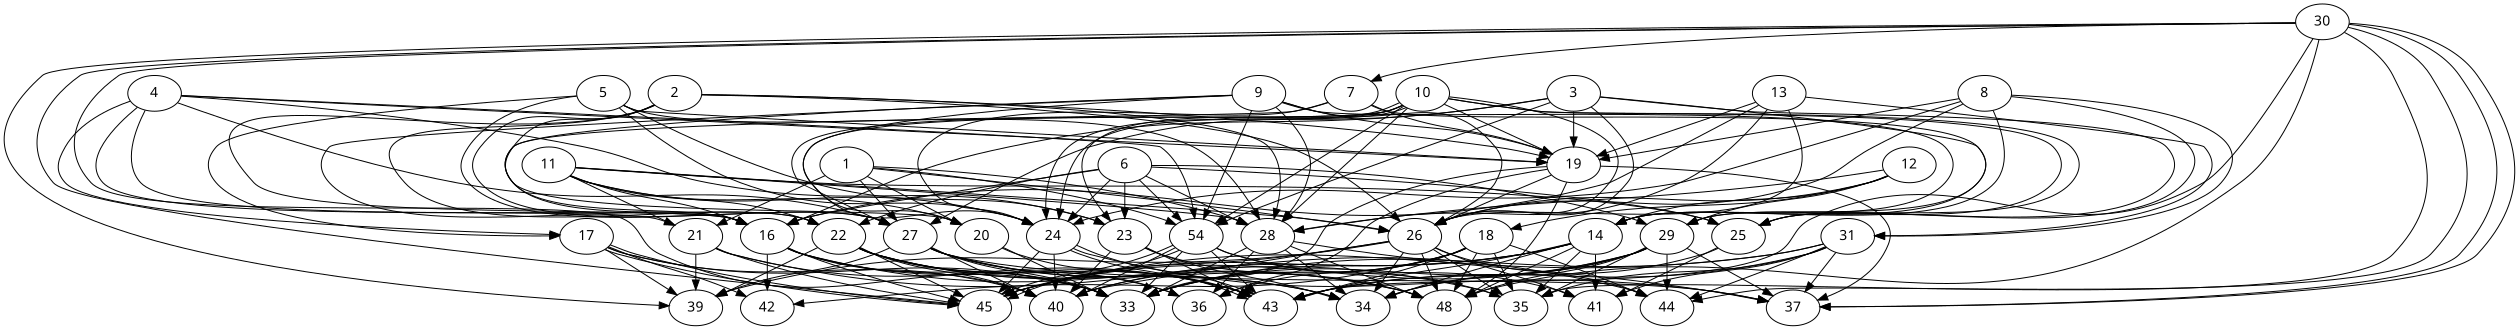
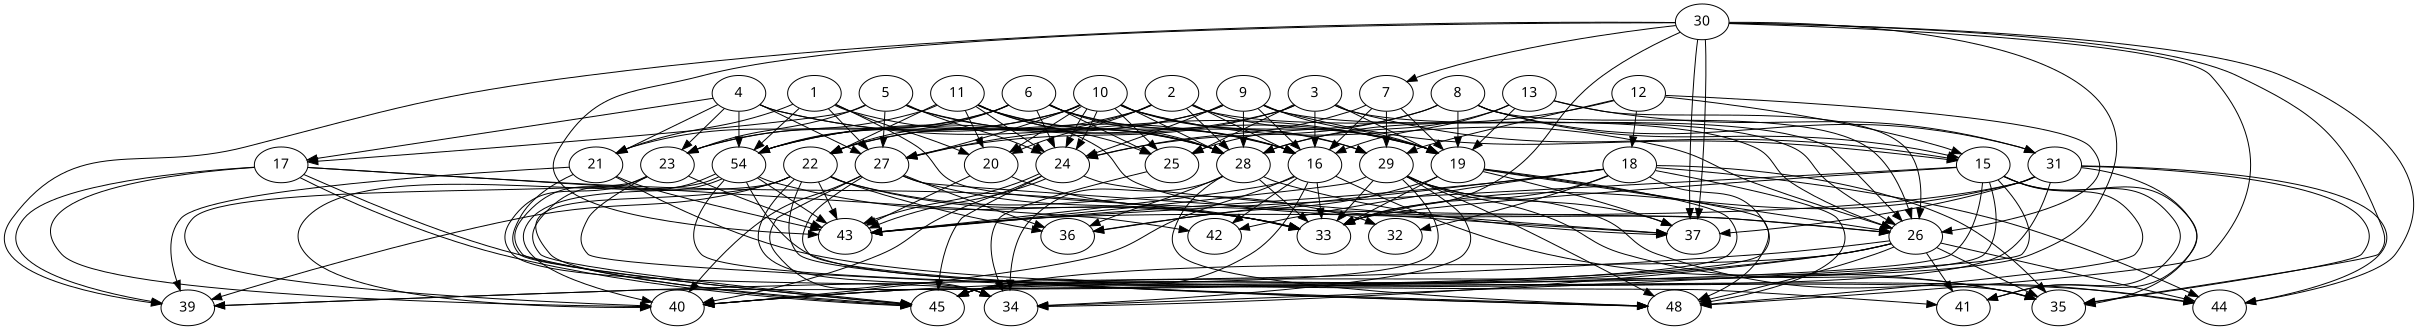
none -> (1395, 236)
(1596, 236) -> (1983, 165)
(1672, 270) -> none
(808, 271) -> (1123, 288)
